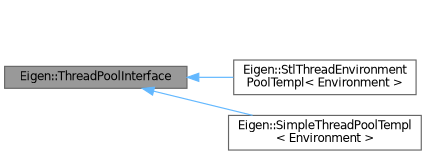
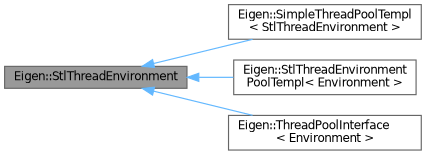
none -> (325, 22)
(96, 77) -> (96, 77)
(325, 133) -> (325, 133)
